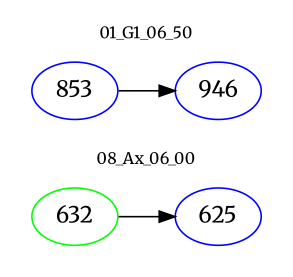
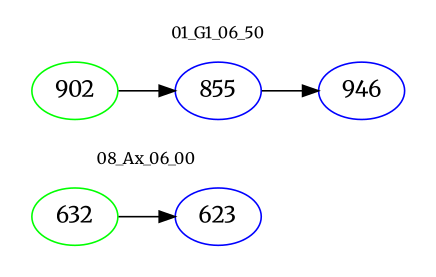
none -> (75, 91)
(75, 91) -> (218, 91)
(218, 217) -> (218, 217)
